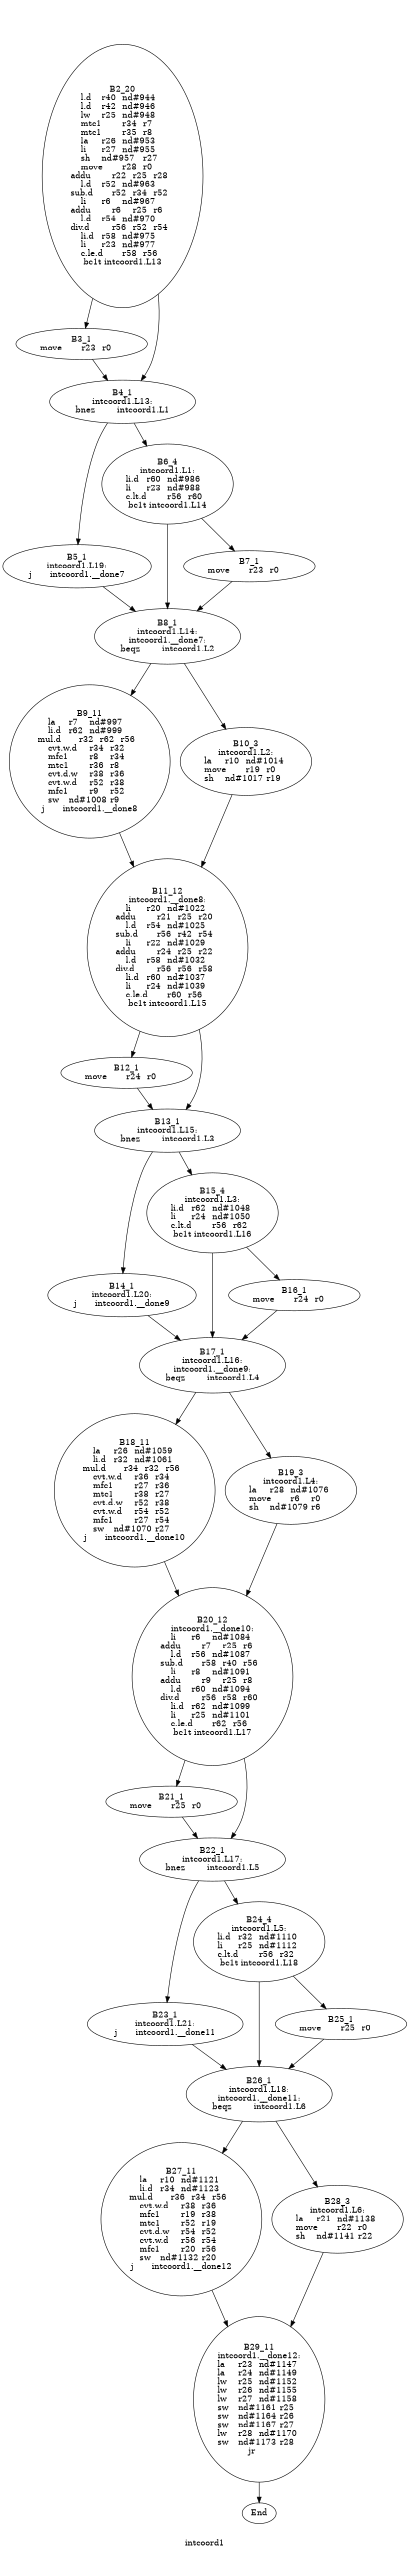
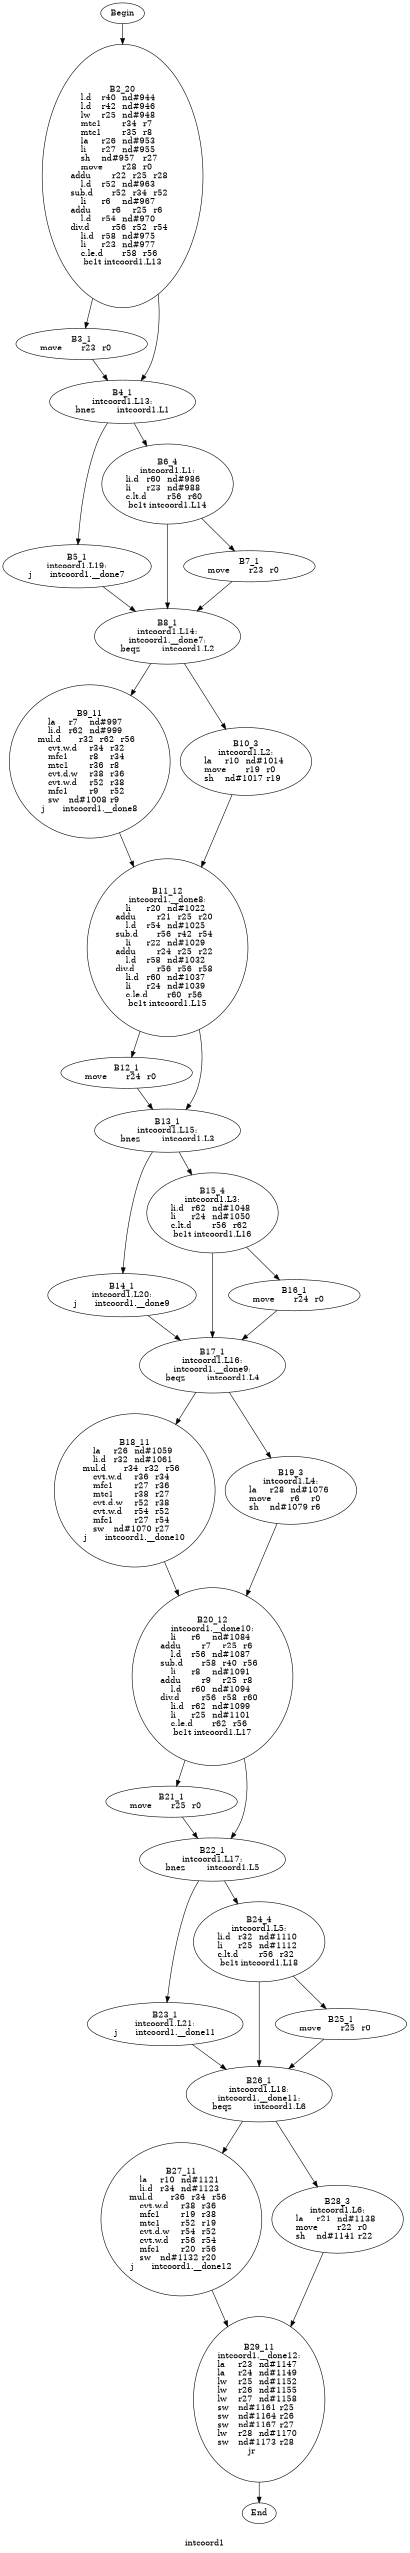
none -> (123, 13)
